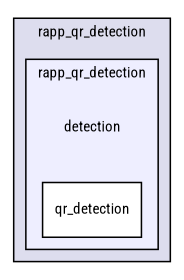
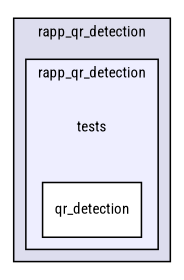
(92, 128) -> (92, 128)
